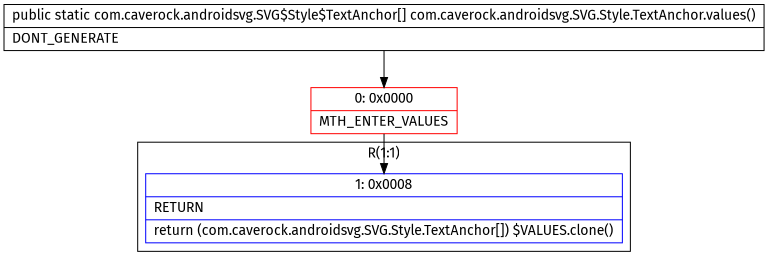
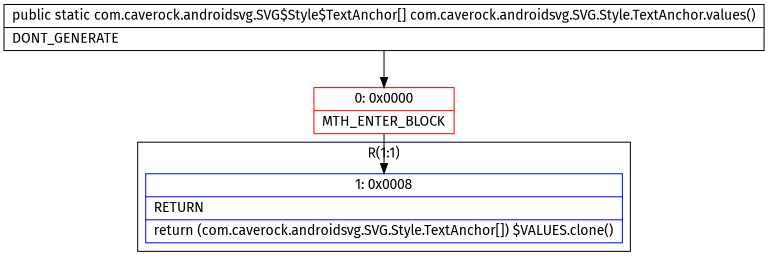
(384, 122) -> (384, 122)
